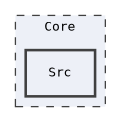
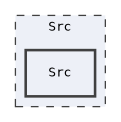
(60, 28) -> (60, 28)
